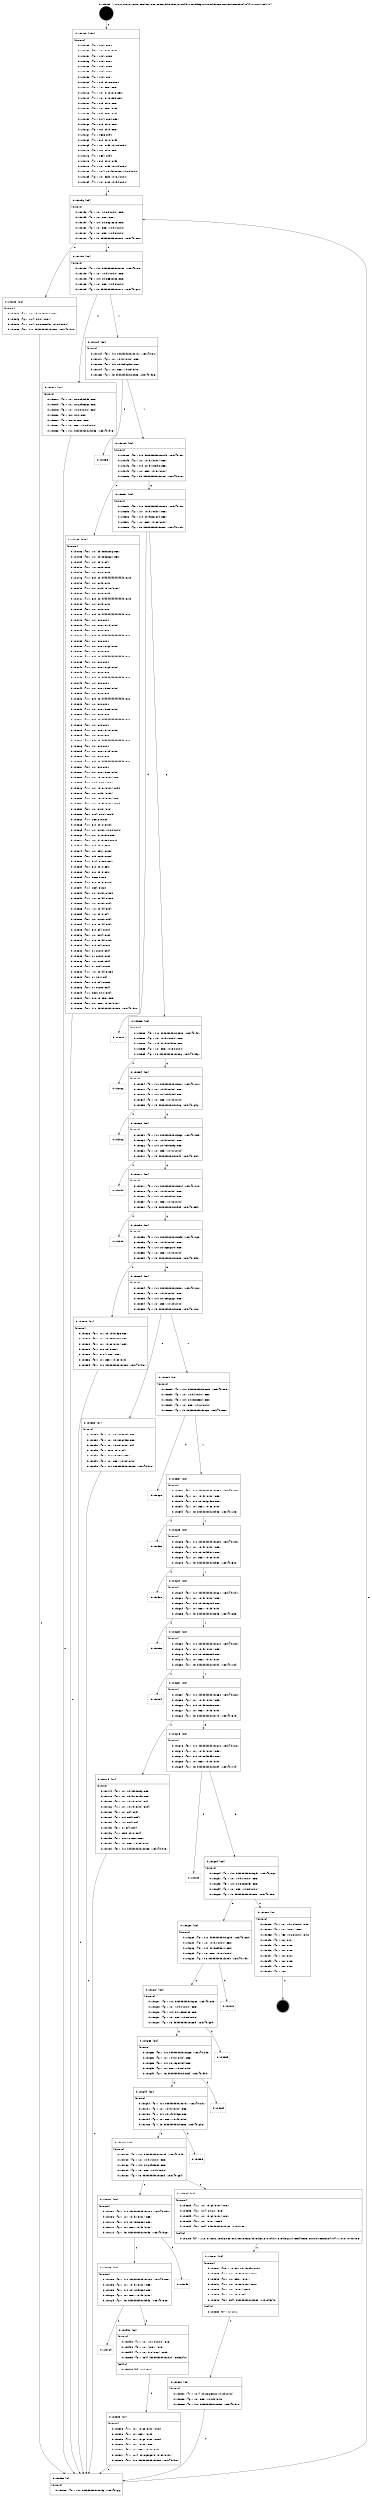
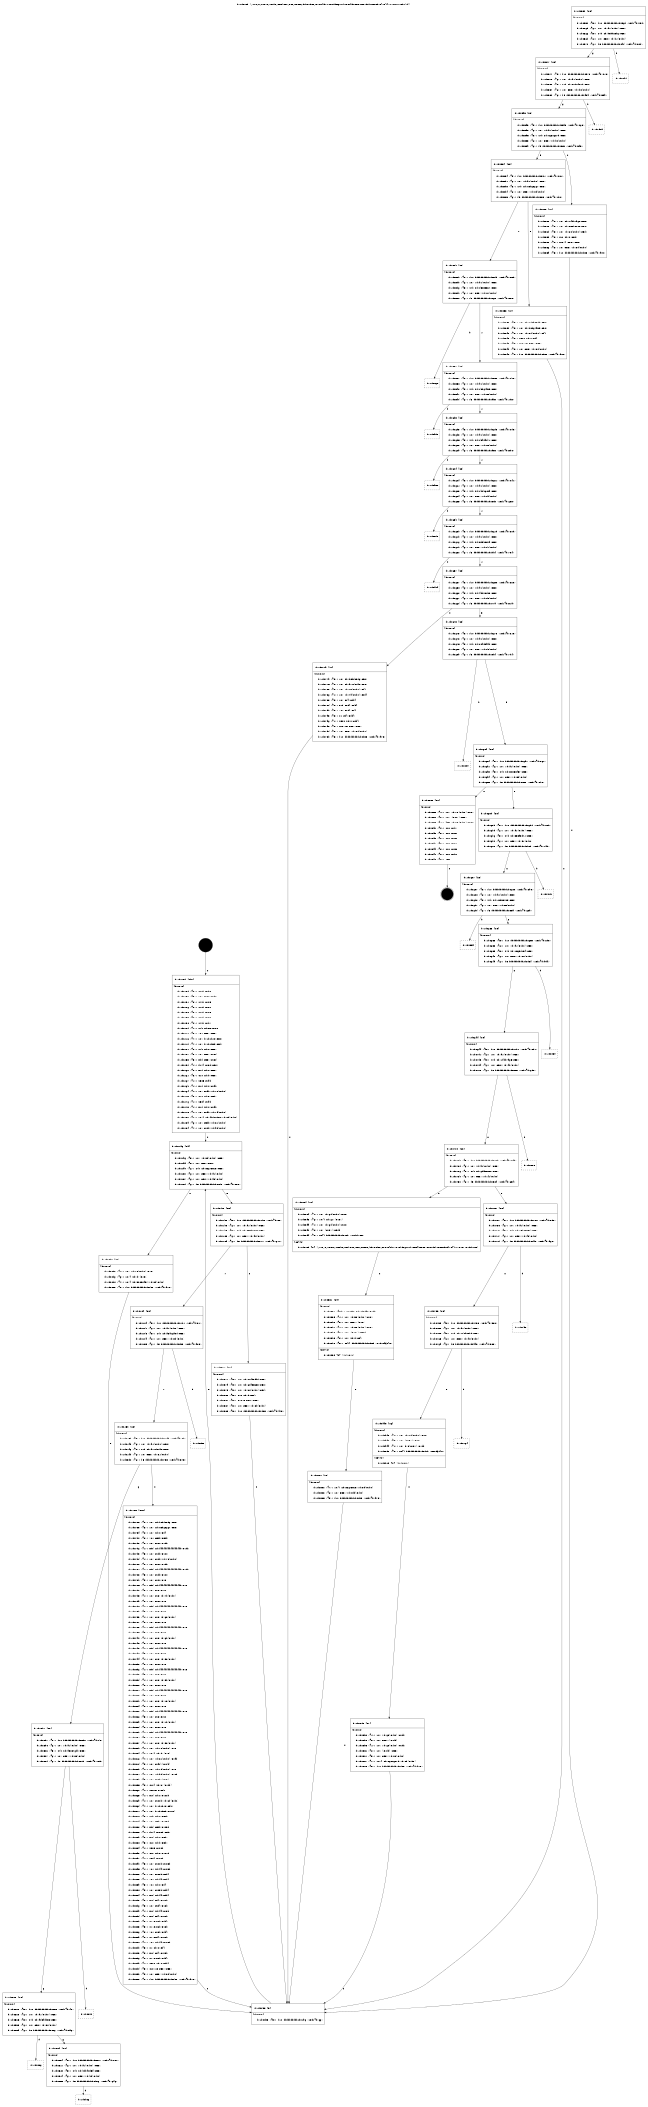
(165, 1113) -> none
